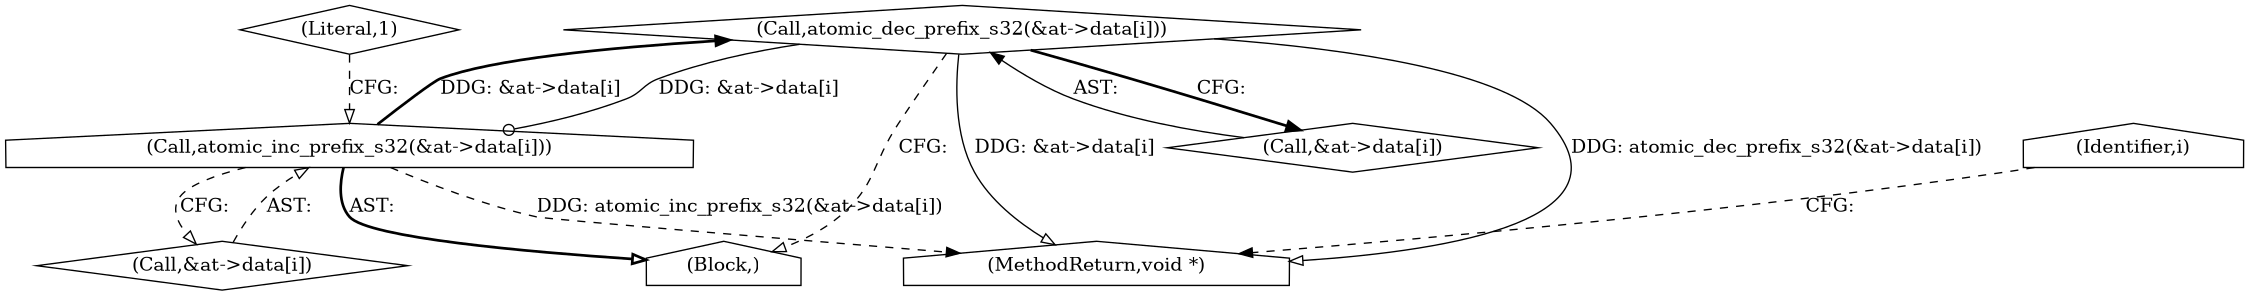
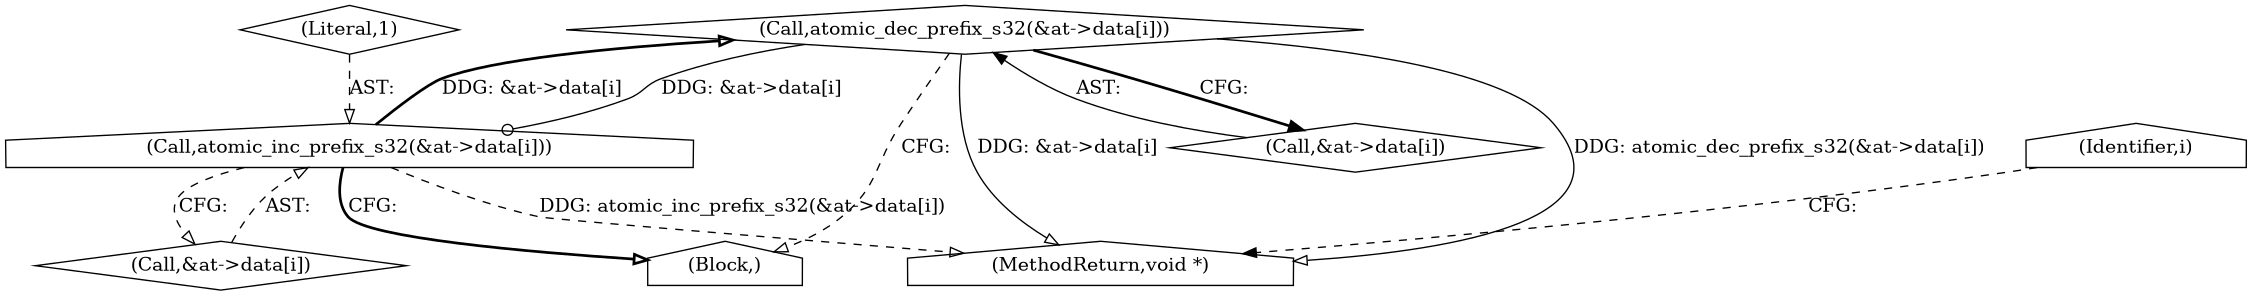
(538, 58) -> (539, 58)
(377, 89) -> (375, 89)
(375, 207) -> (376, 207)
(665, 229) -> (667, 229)
